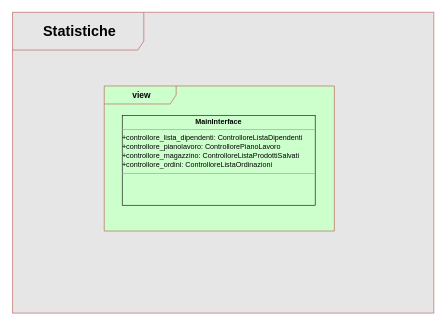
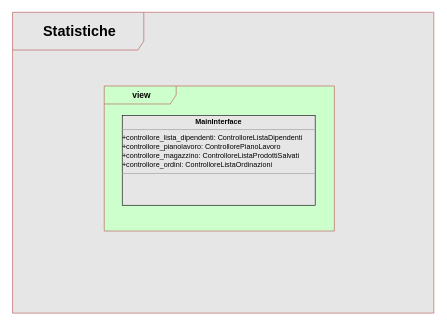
(219, 161) -> (219, 161)
